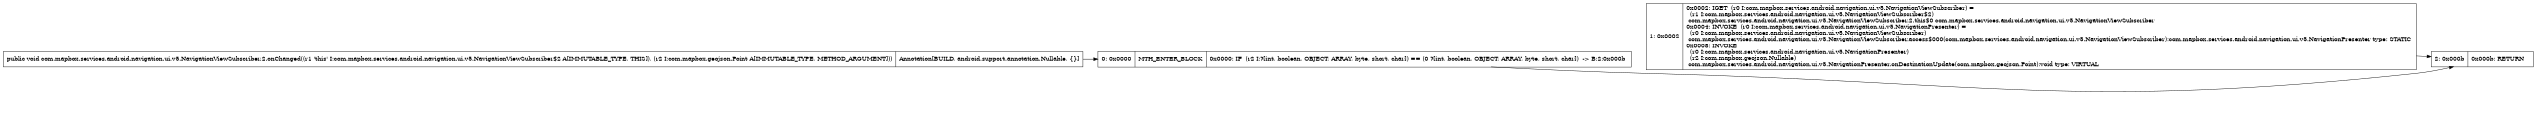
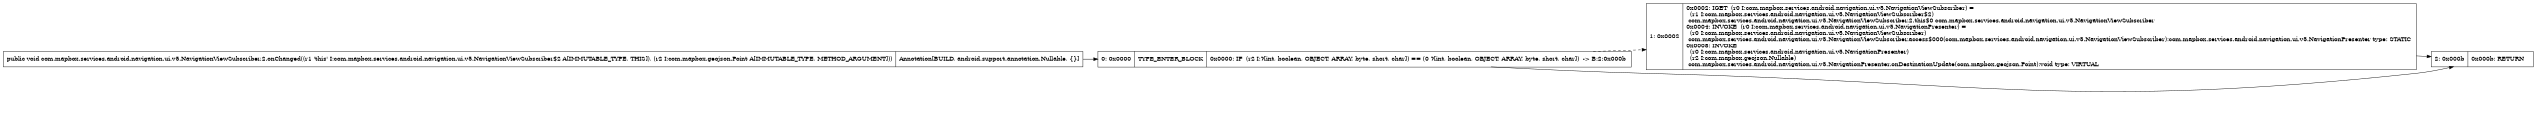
none -> (1618, 51)
(1170, 59) -> (1171, 59)
